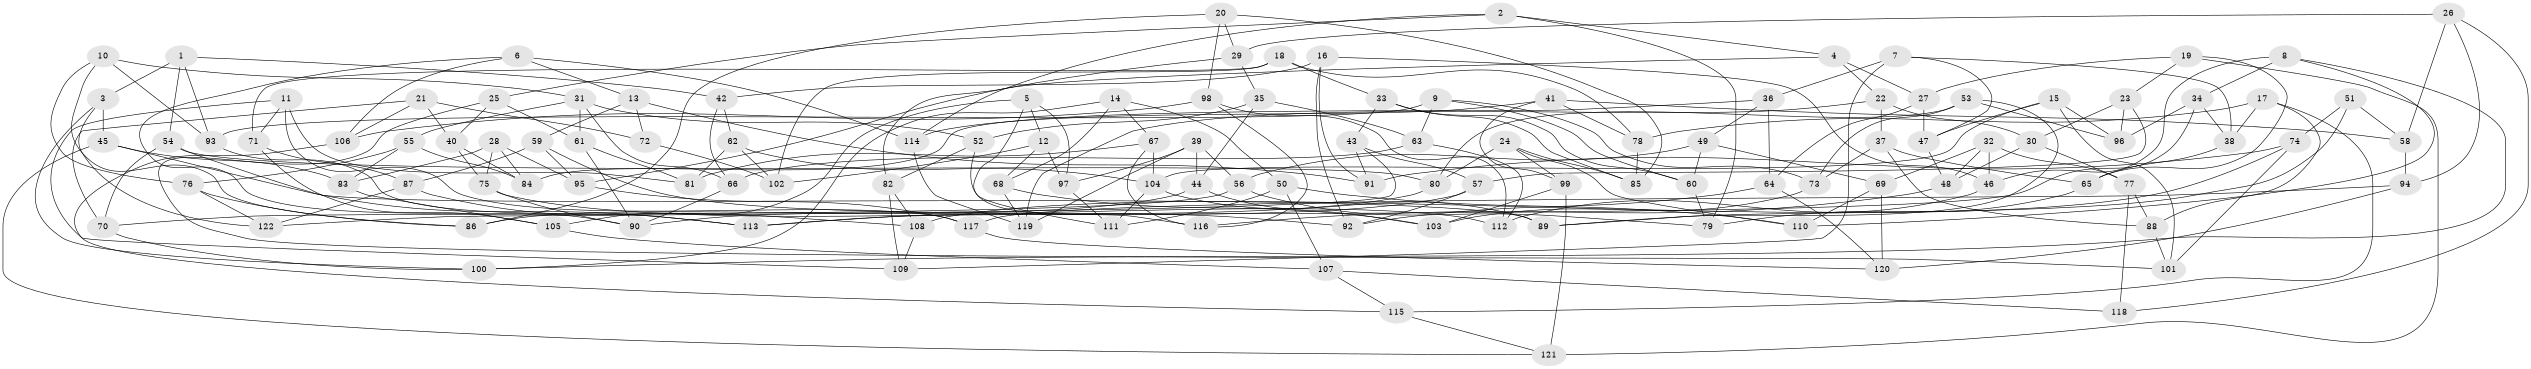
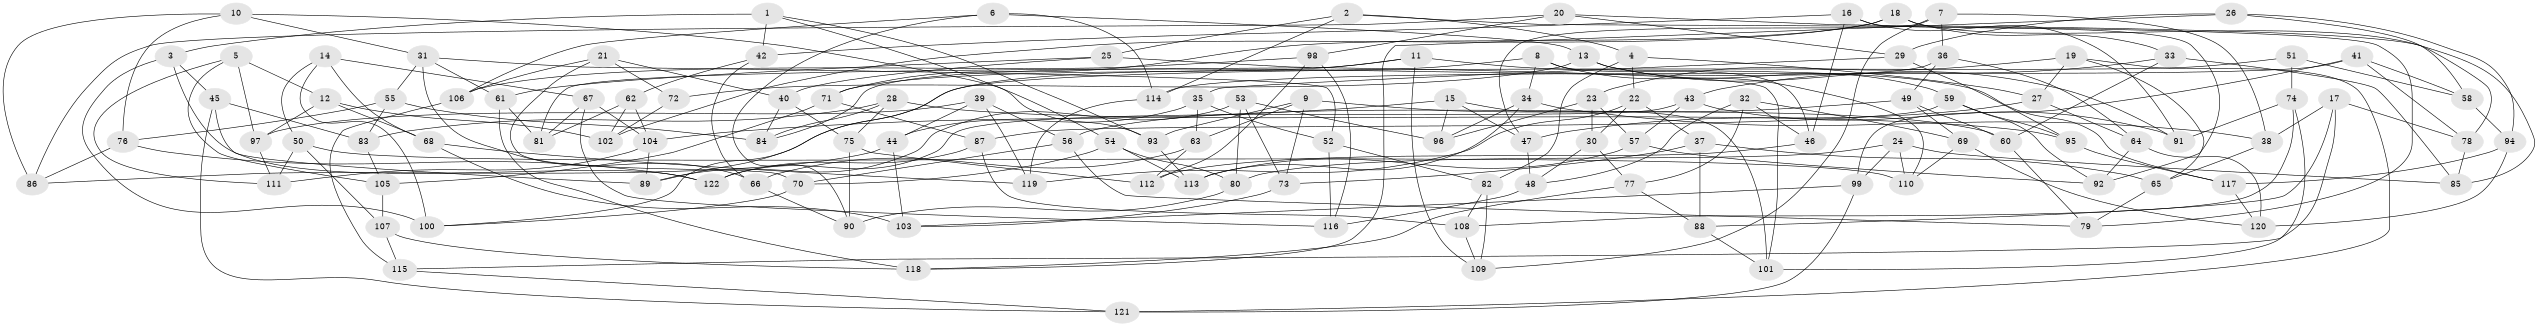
(608, 184) -> (674, 221)
